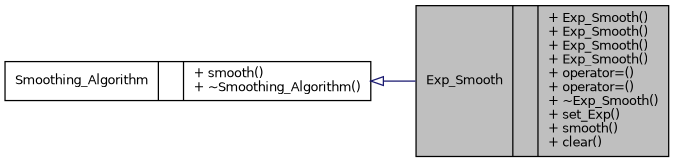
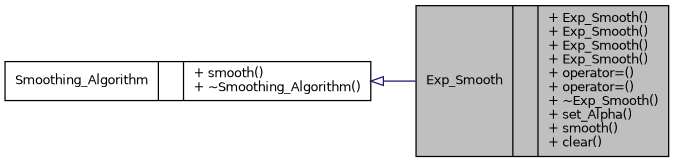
(584, 115) -> (590, 115)
